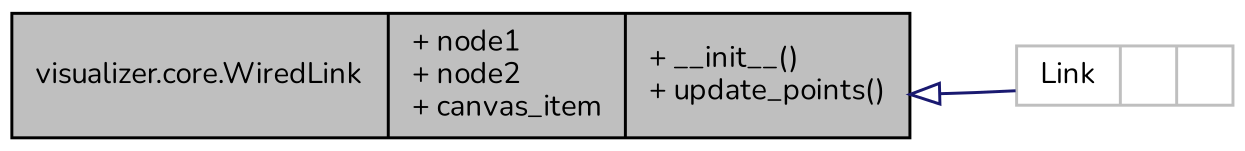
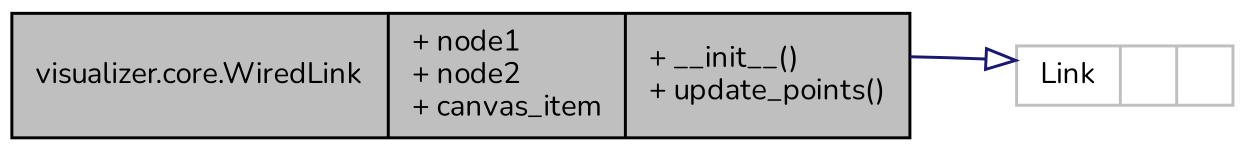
(978, 92) -> (948, 58)
